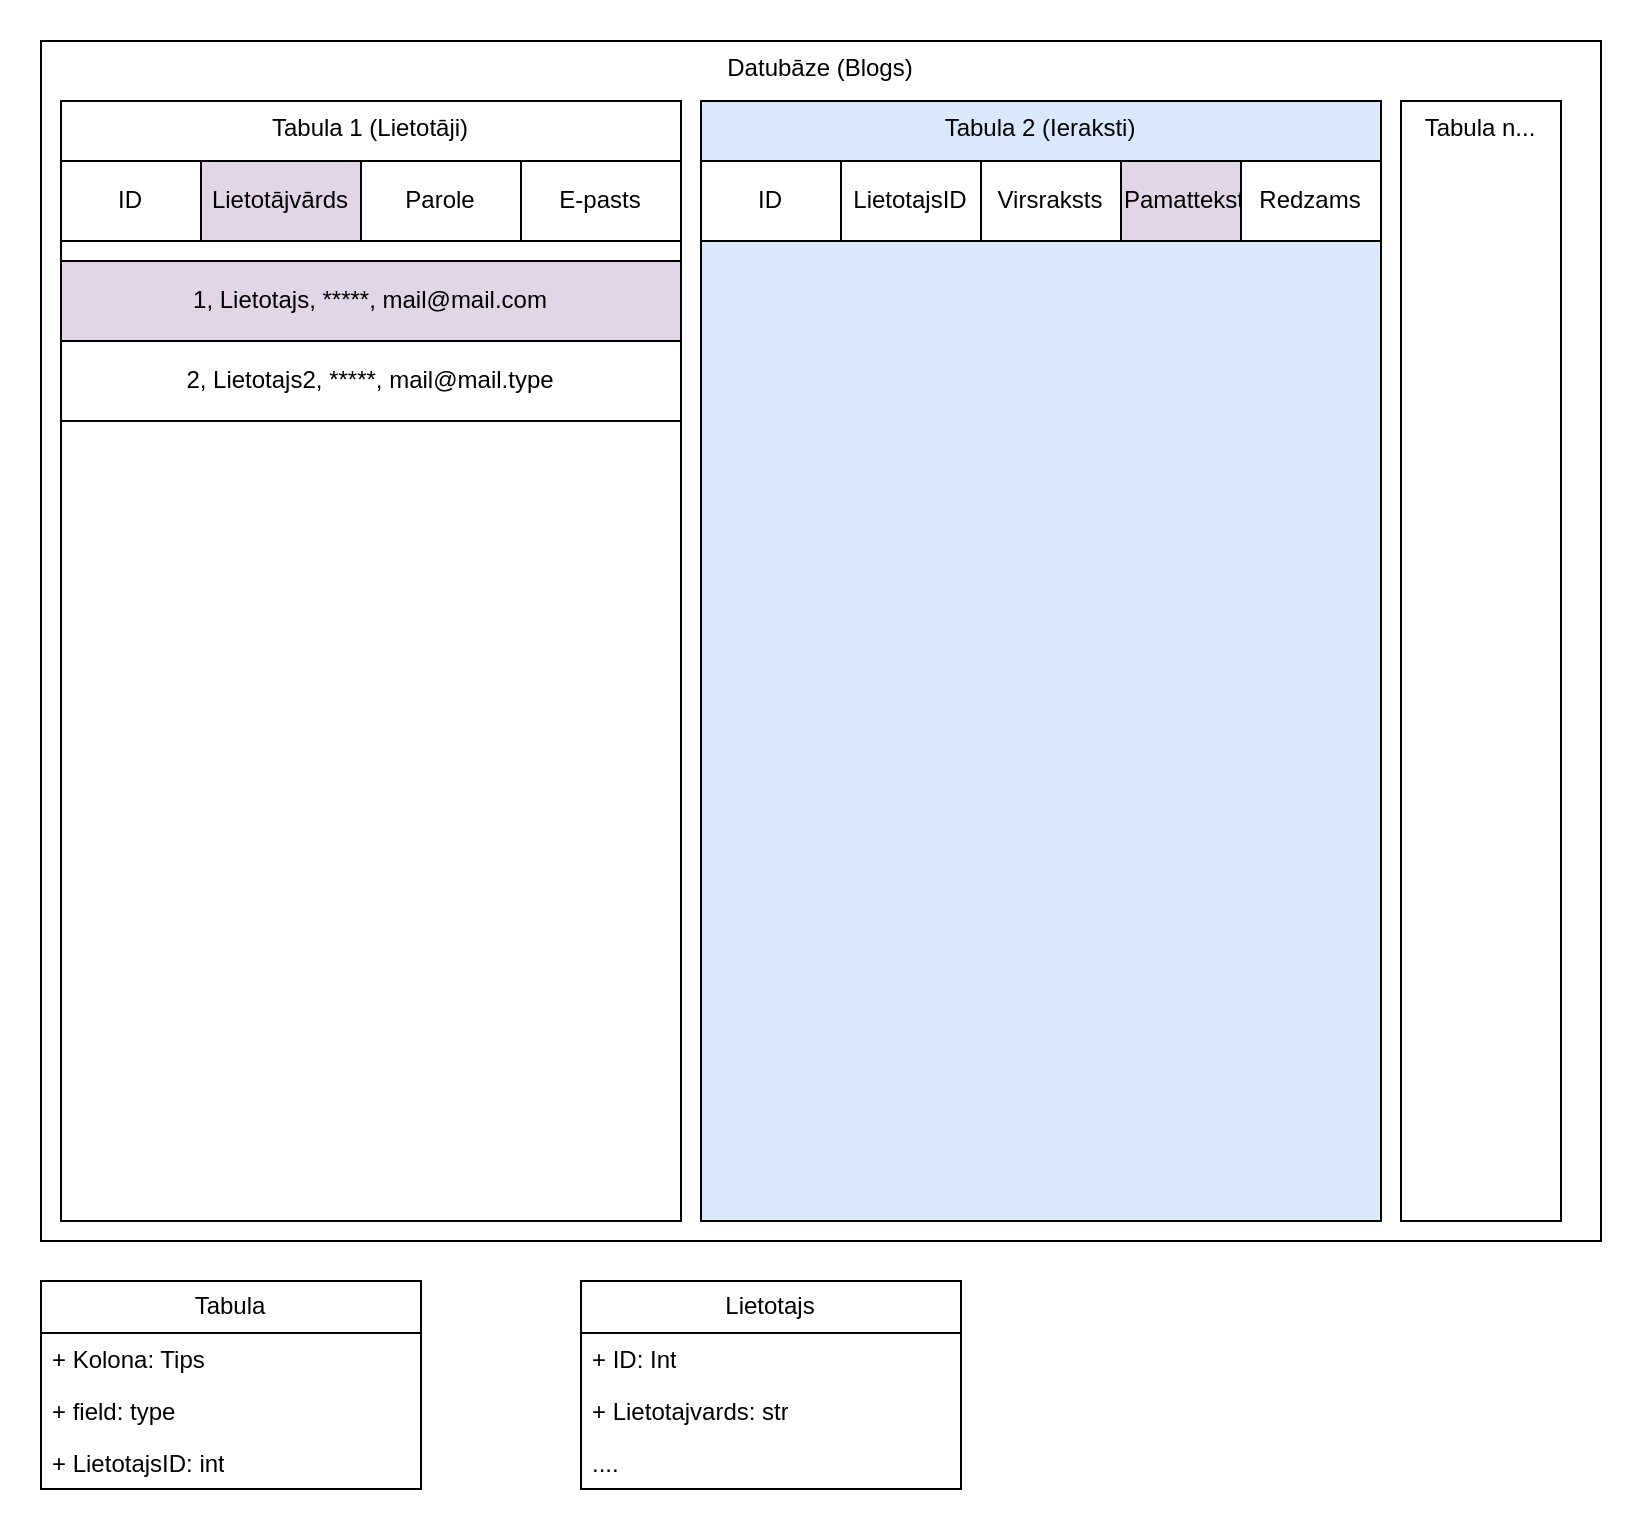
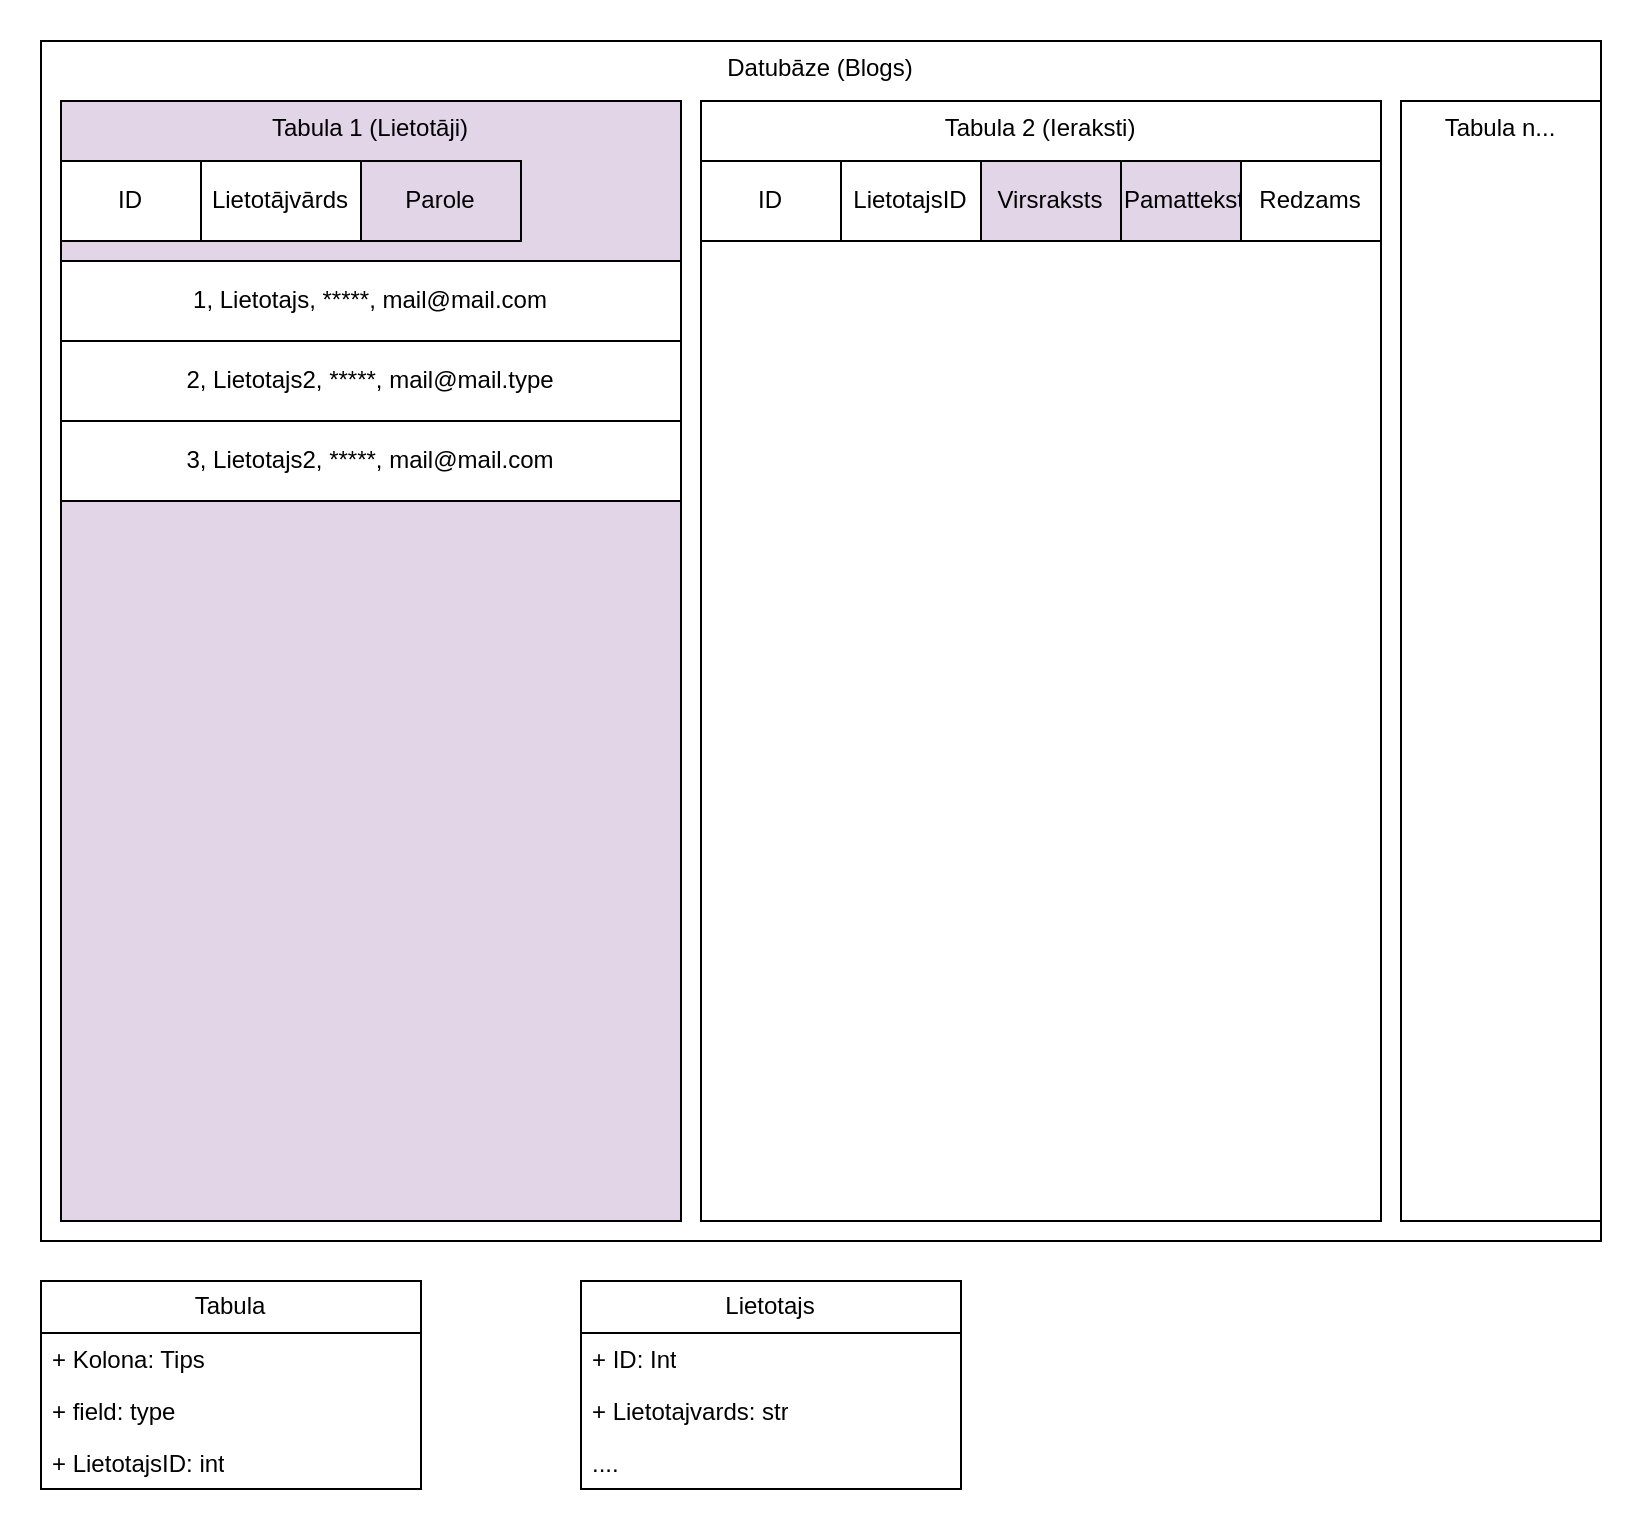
(281, 201) -> (281, 201)
(441, 201) -> (441, 201)
(601, 201) -> none
(1051, 201) -> (1051, 201)
(371, 301) -> (371, 301)
none -> (371, 461)
(371, 661) -> (371, 661)
(1041, 661) -> (1041, 661)
(1481, 661) -> (1501, 661)
